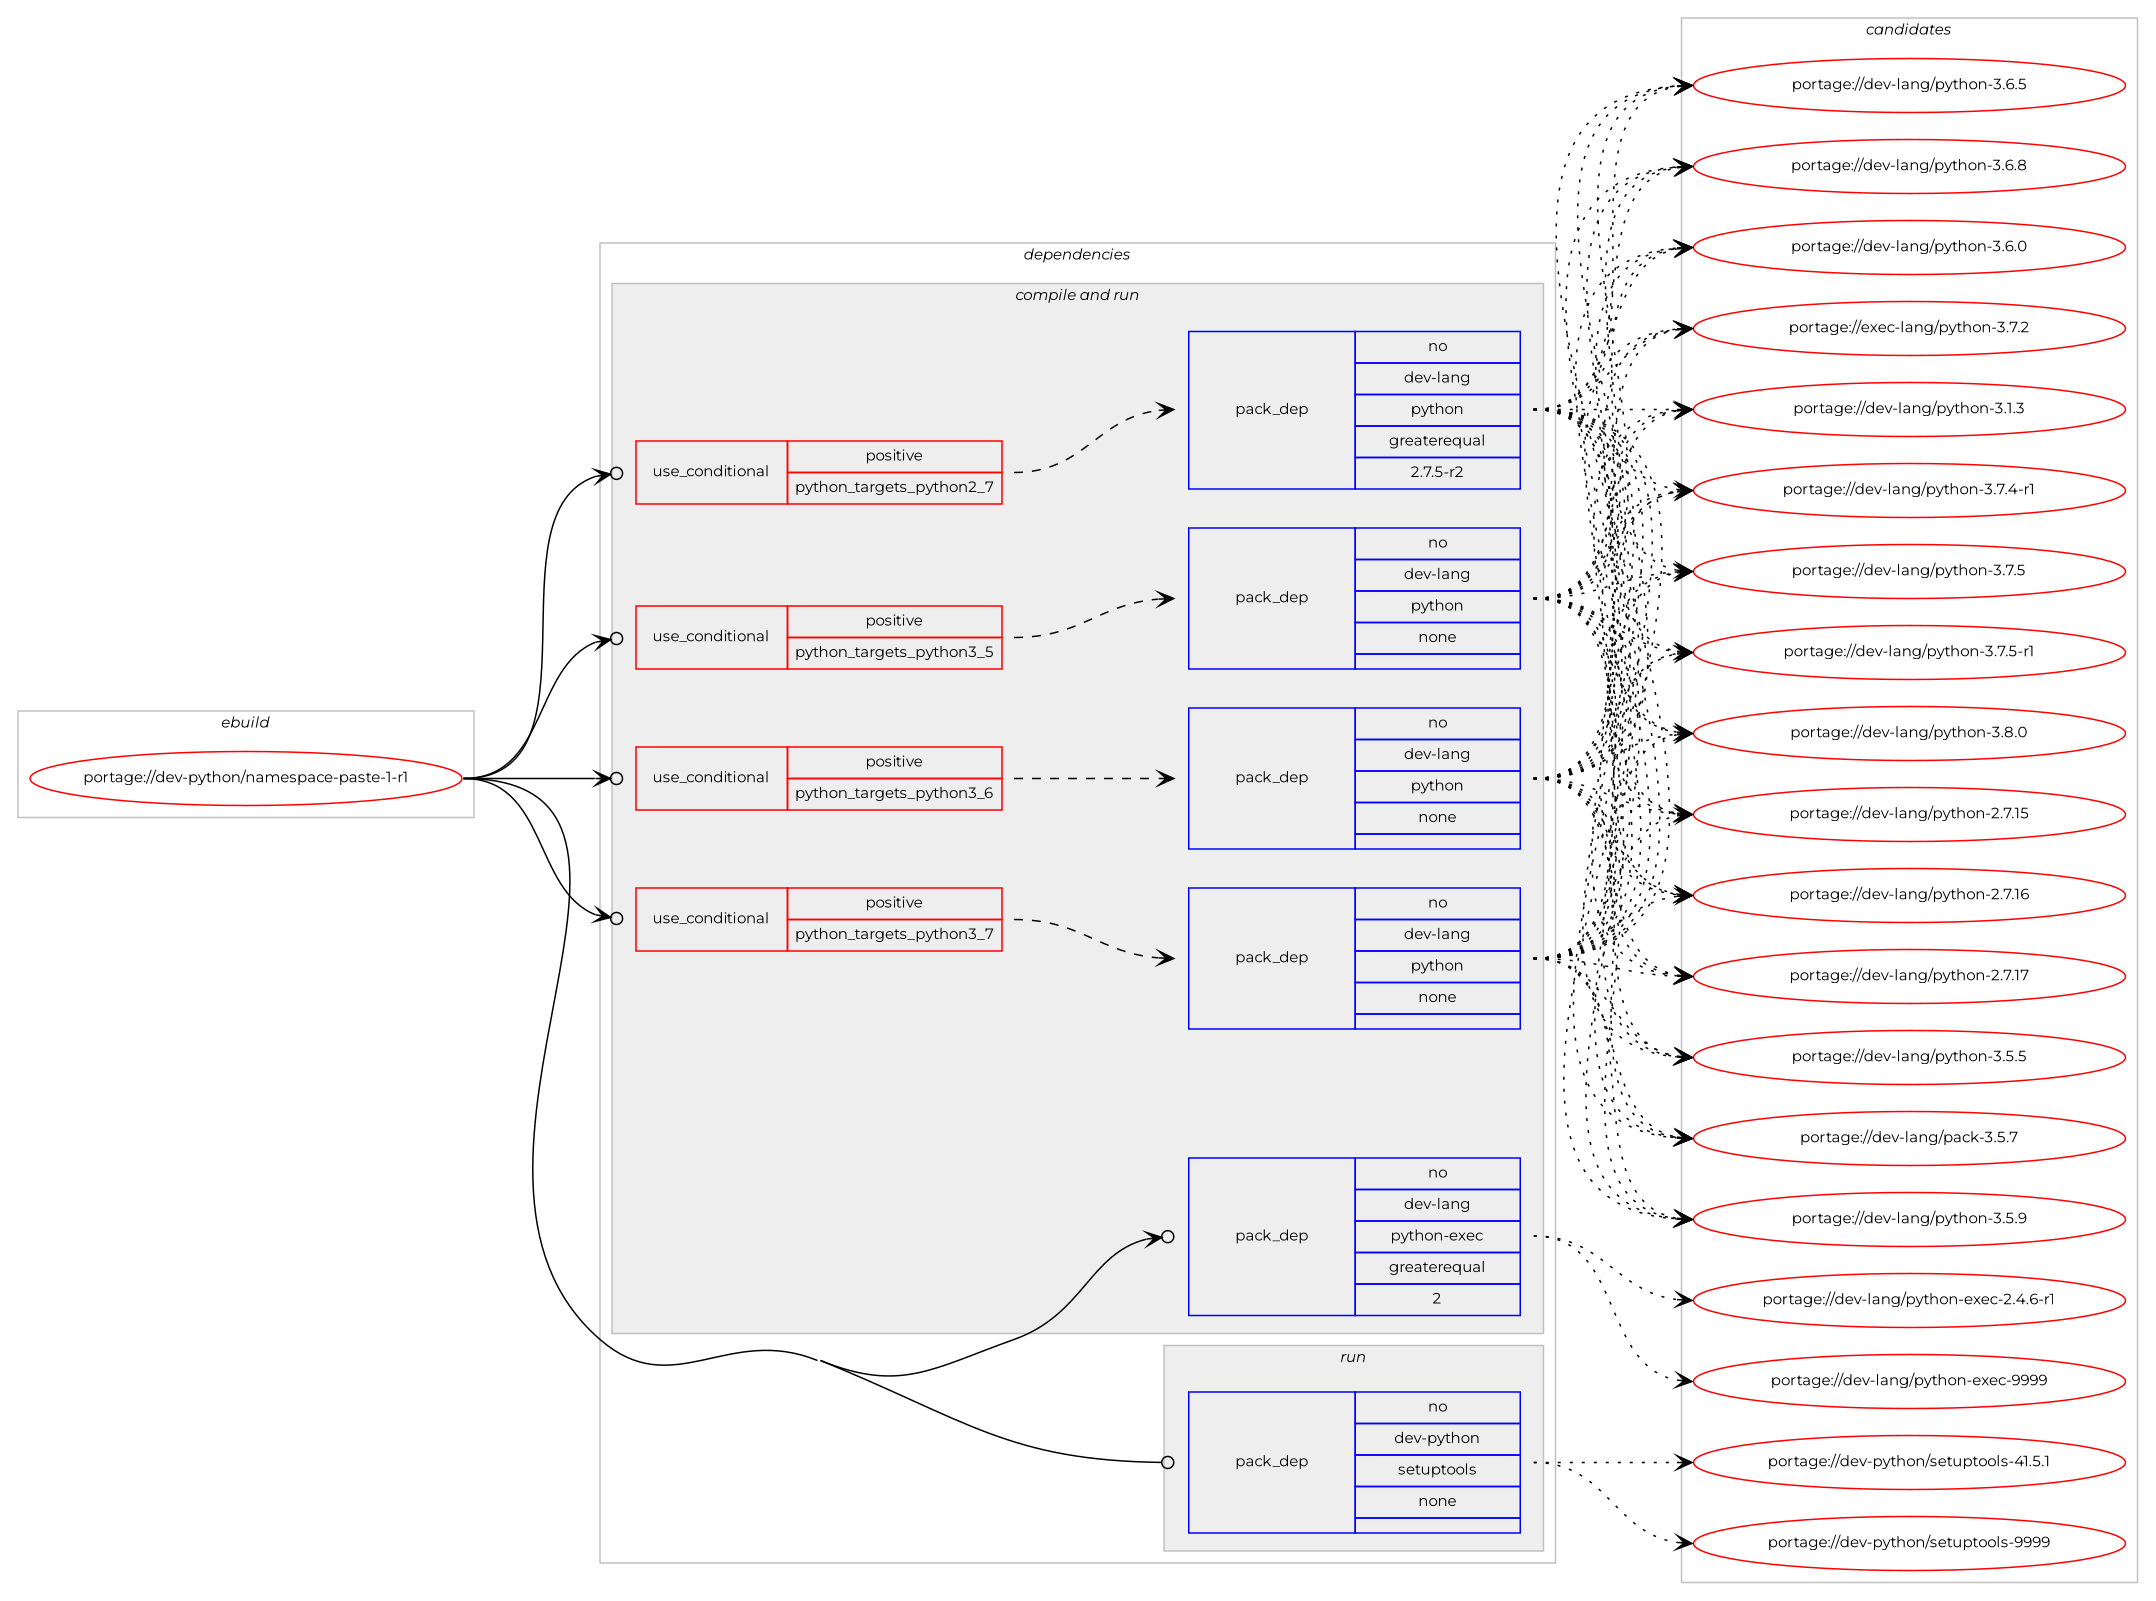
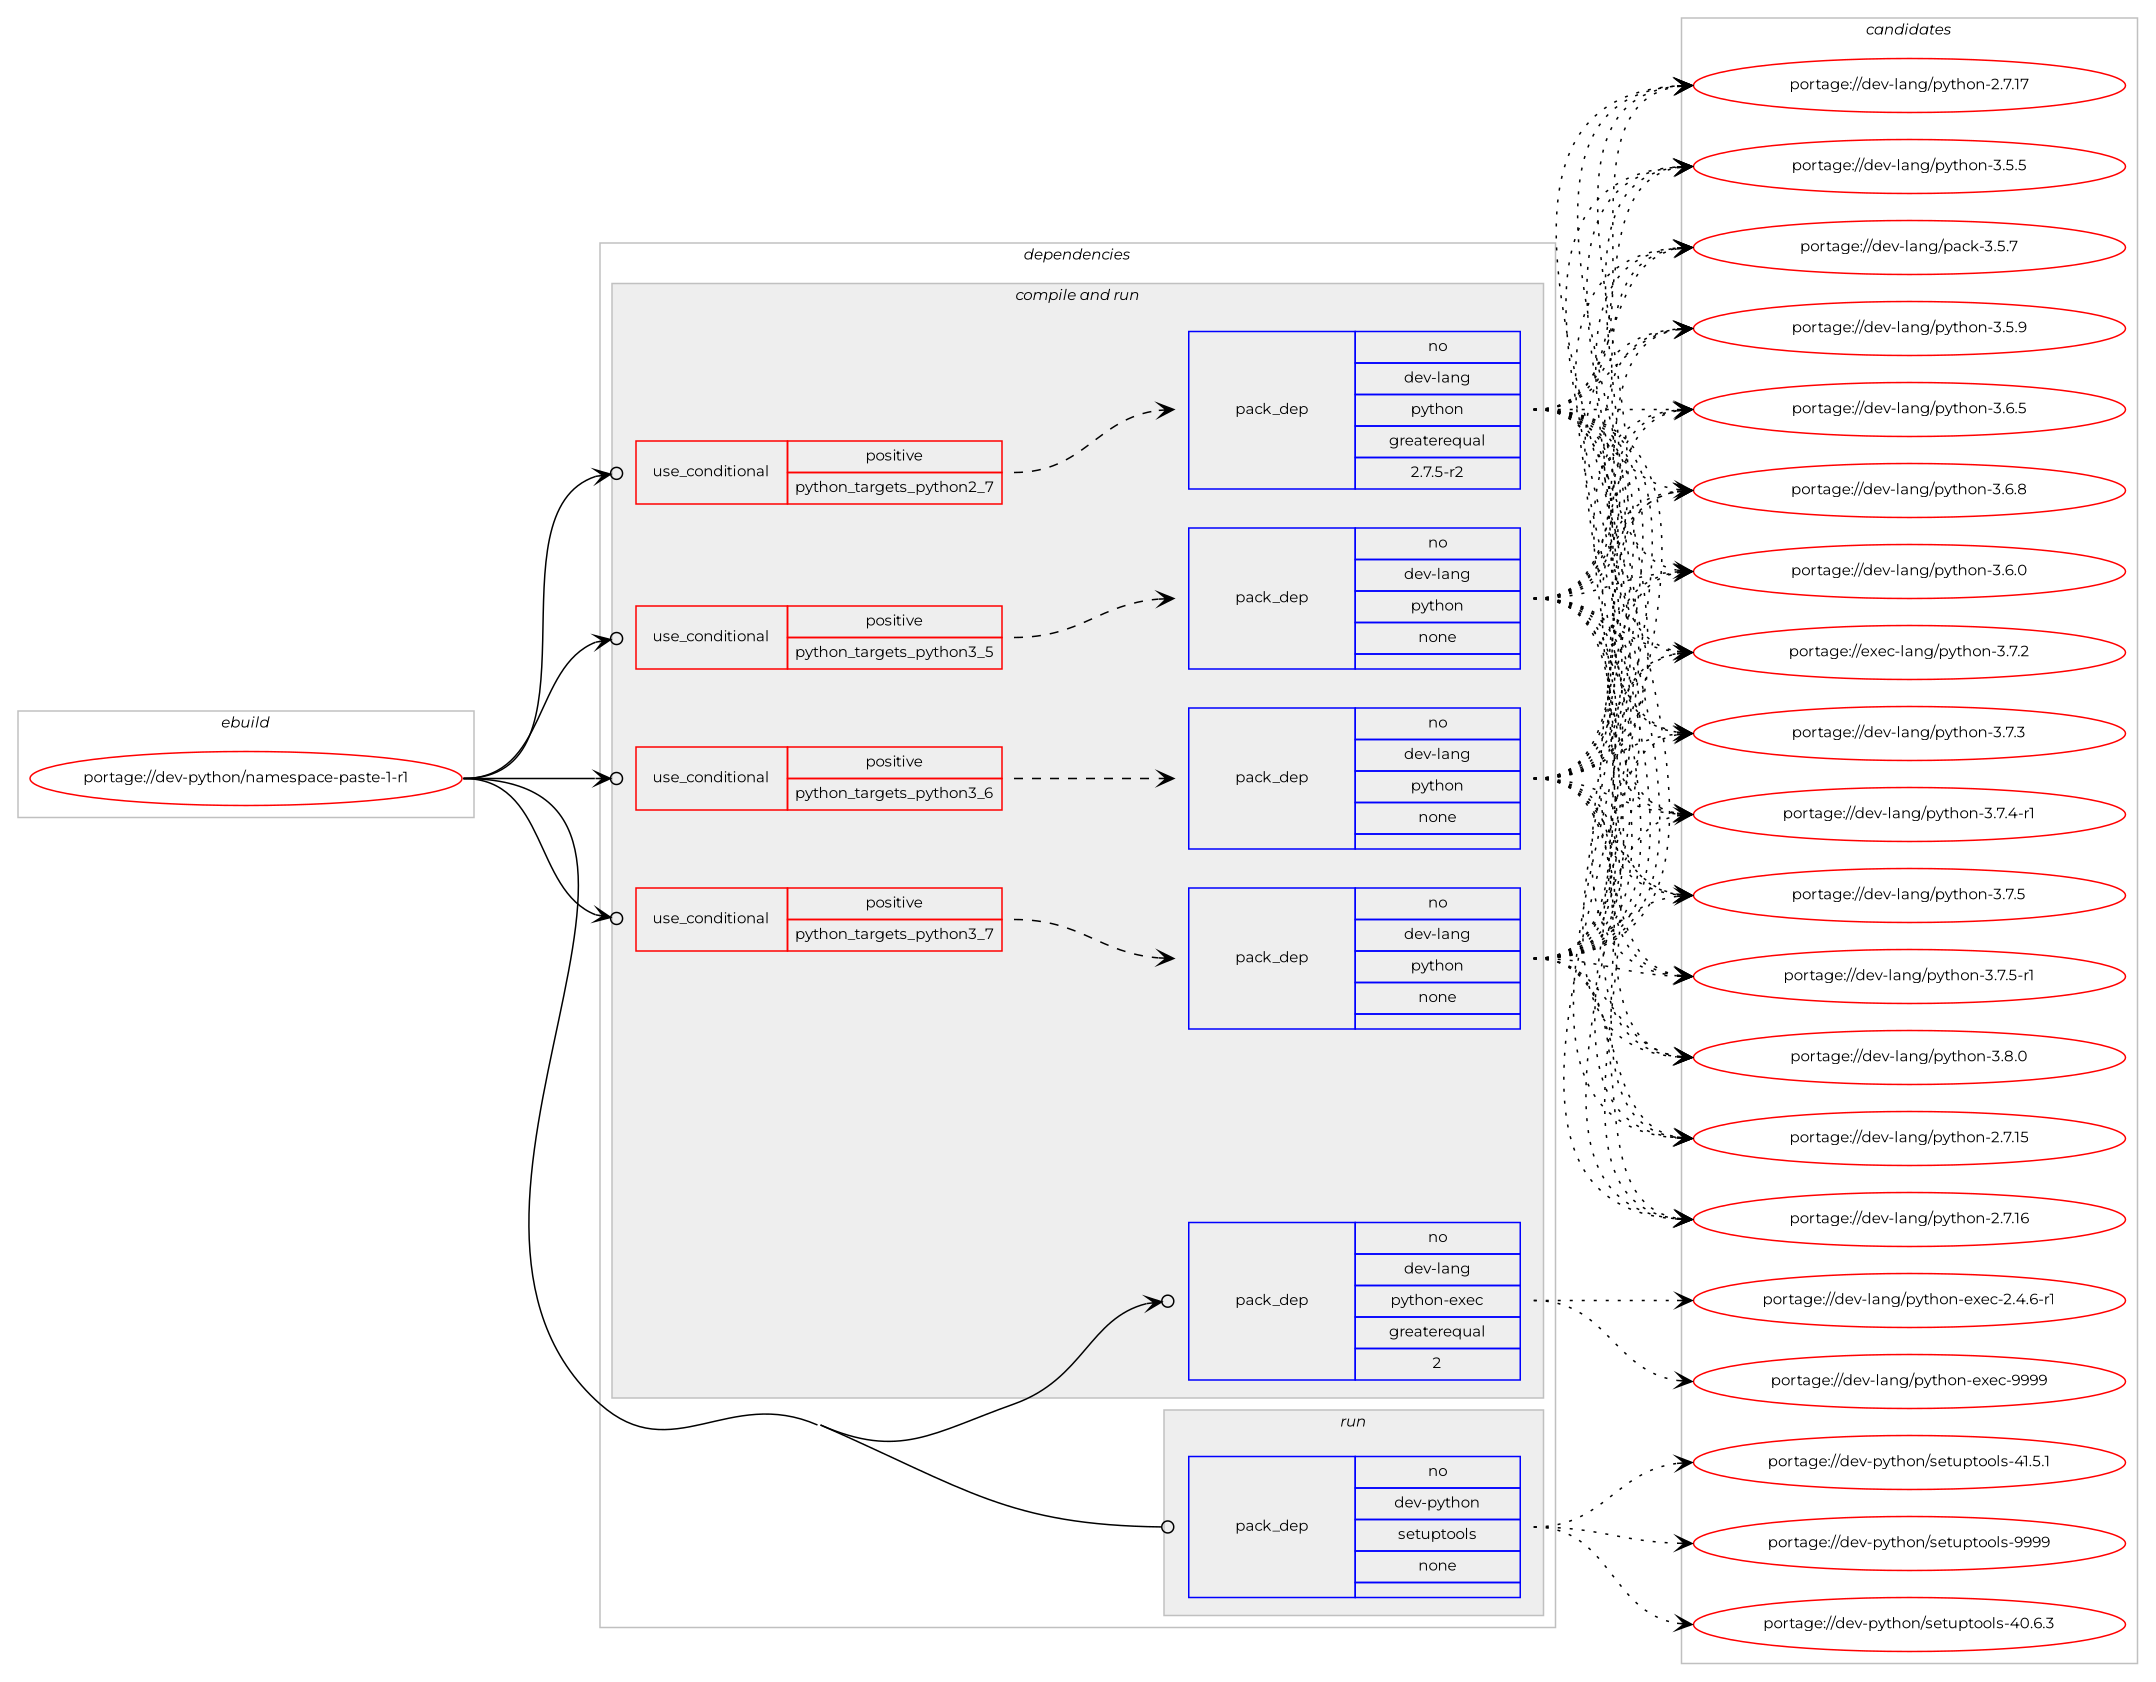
(1910, 410) -> (1910, 734)
none -> (1910, 1624)
